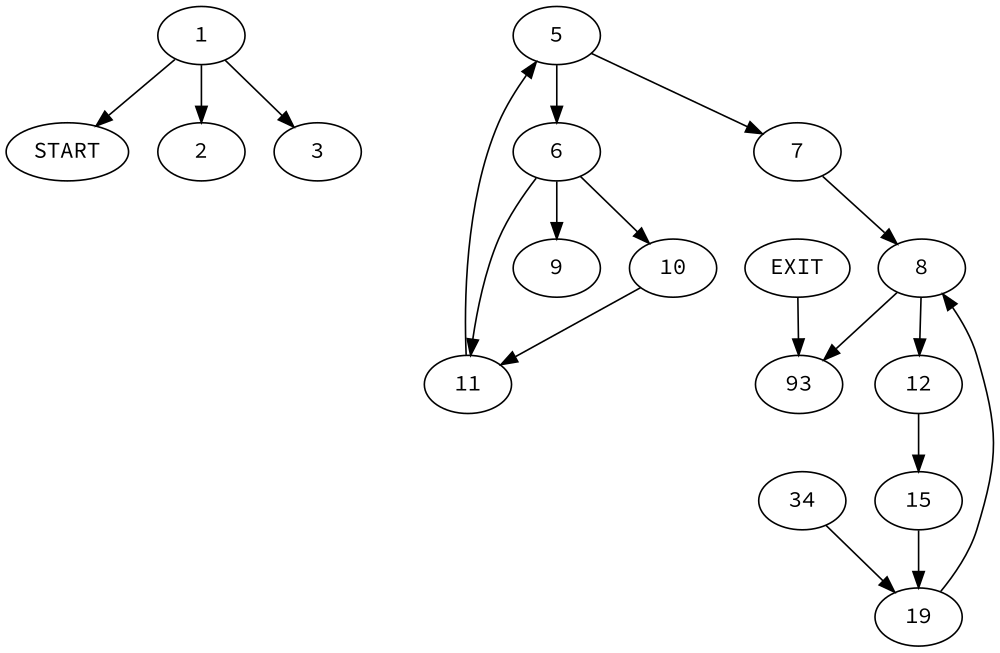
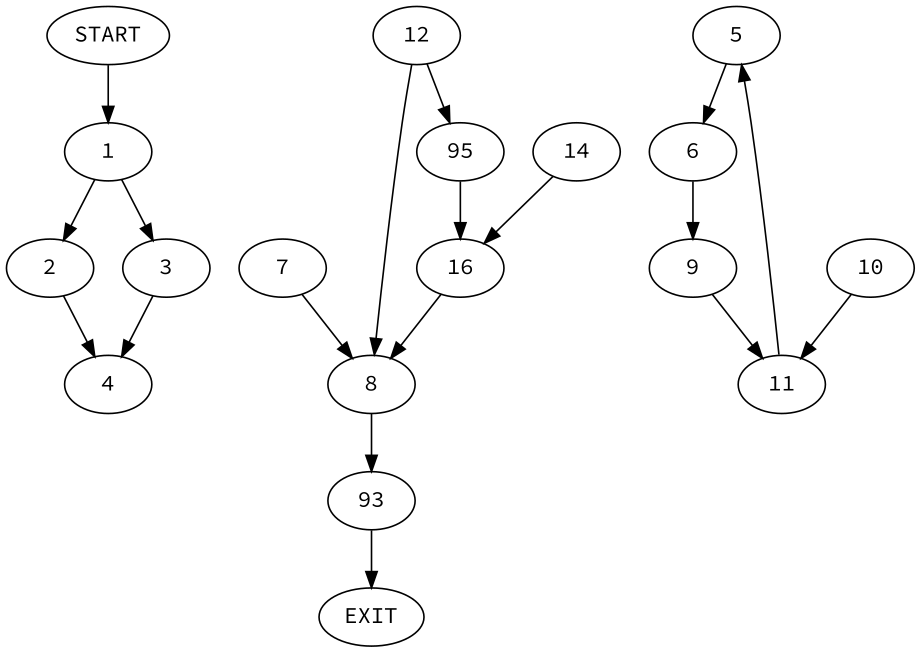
(142, 87) -> (108, 86)
(669, 90) -> none
(609, 204) -> none
(493, 254) -> (732, 320)
(798, 318) -> (372, 551)
(920, 318) -> (392, 201)
none -> (108, 384)
(802, 501) -> (577, 152)
(919, 501) -> (460, 152)
(919, 617) -> (460, 268)
